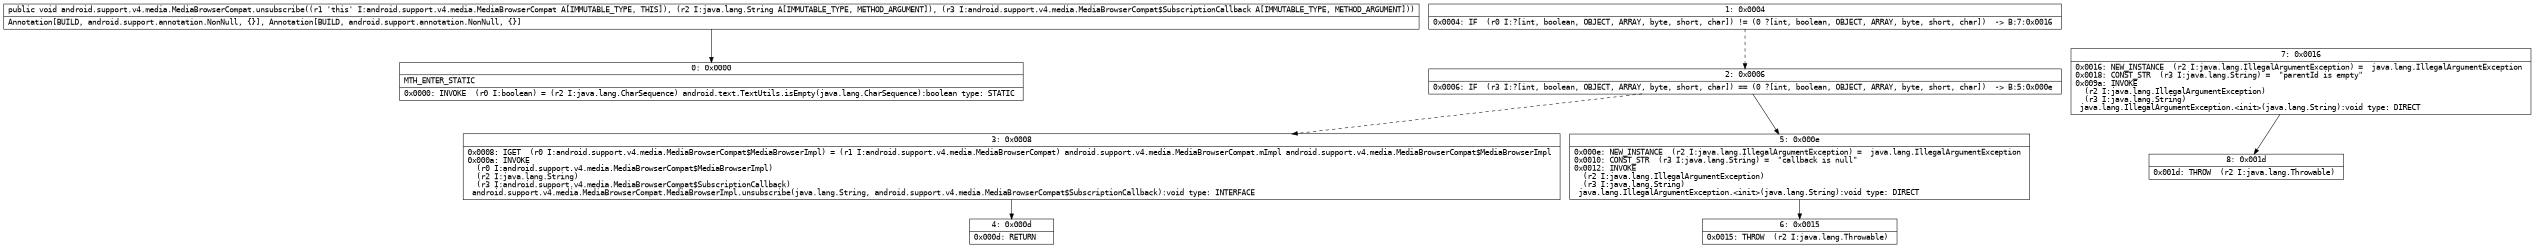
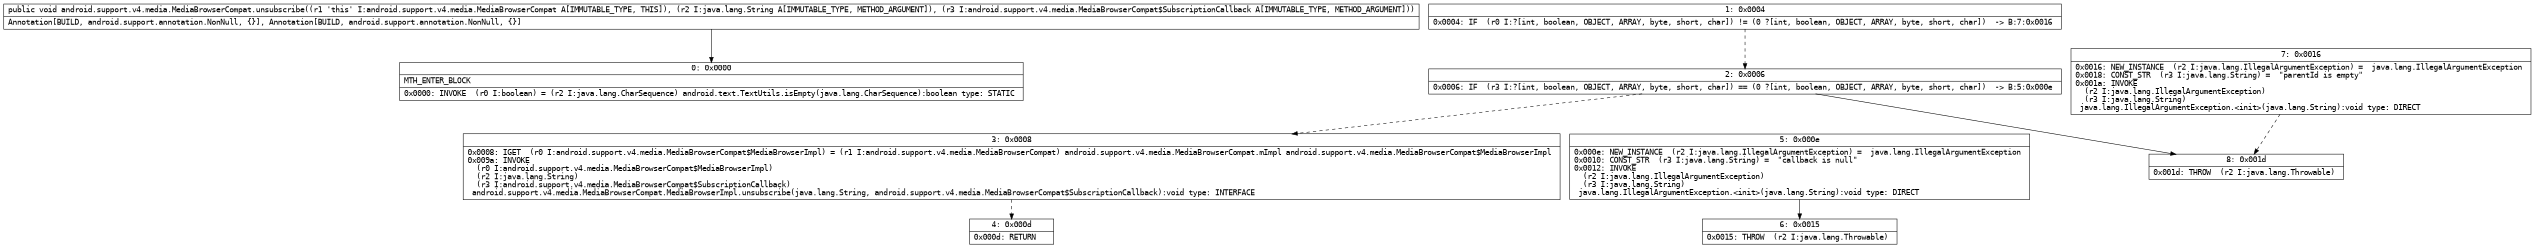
(440, 81) -> (437, 81)
(2111, 84) -> (2111, 84)
(1764, 112) -> (1993, 124)
(2269, 132) -> (2269, 132)
(503, 161) -> (503, 161)
(1012, 207) -> (1012, 207)
